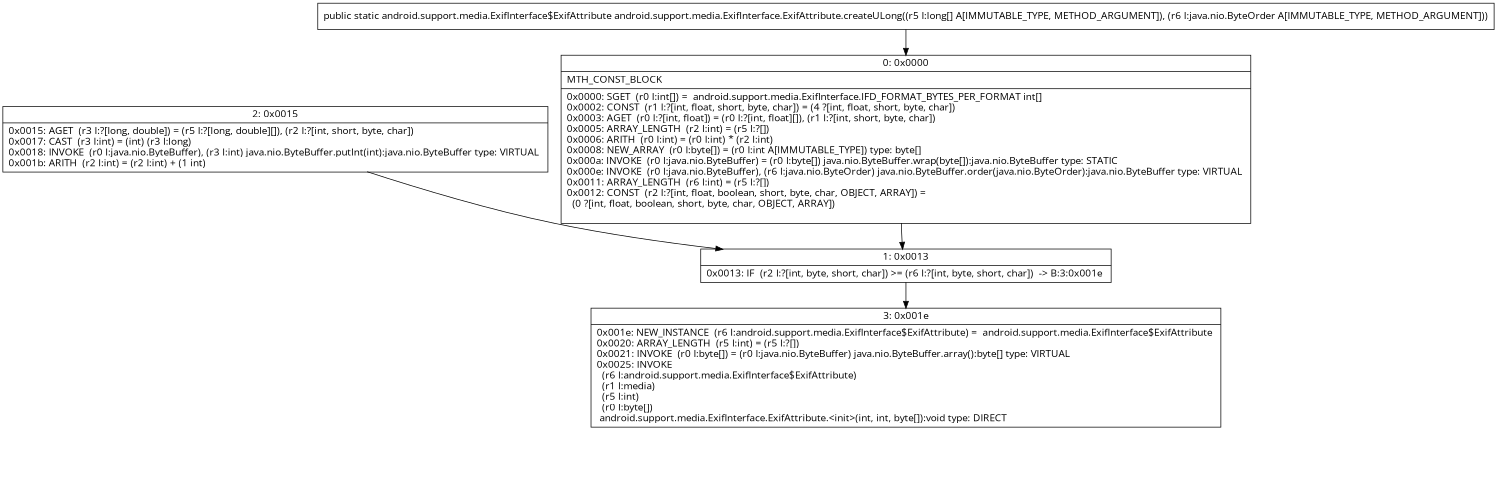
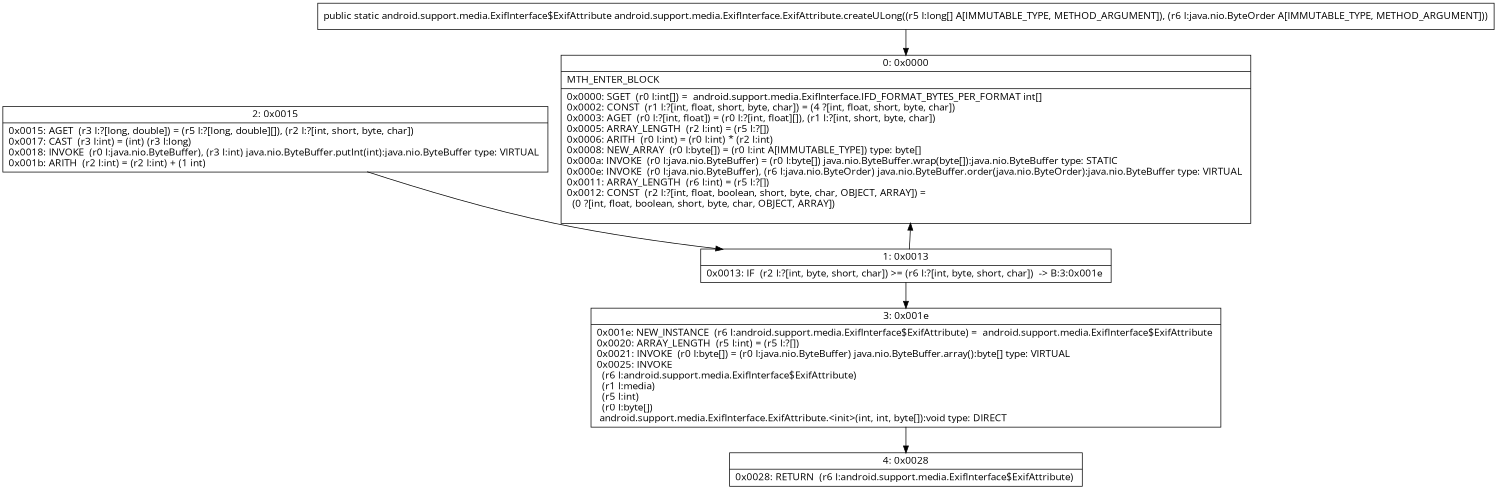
(615, 80) -> (613, 80)
(902, 233) -> (910, 240)
none -> (906, 470)
